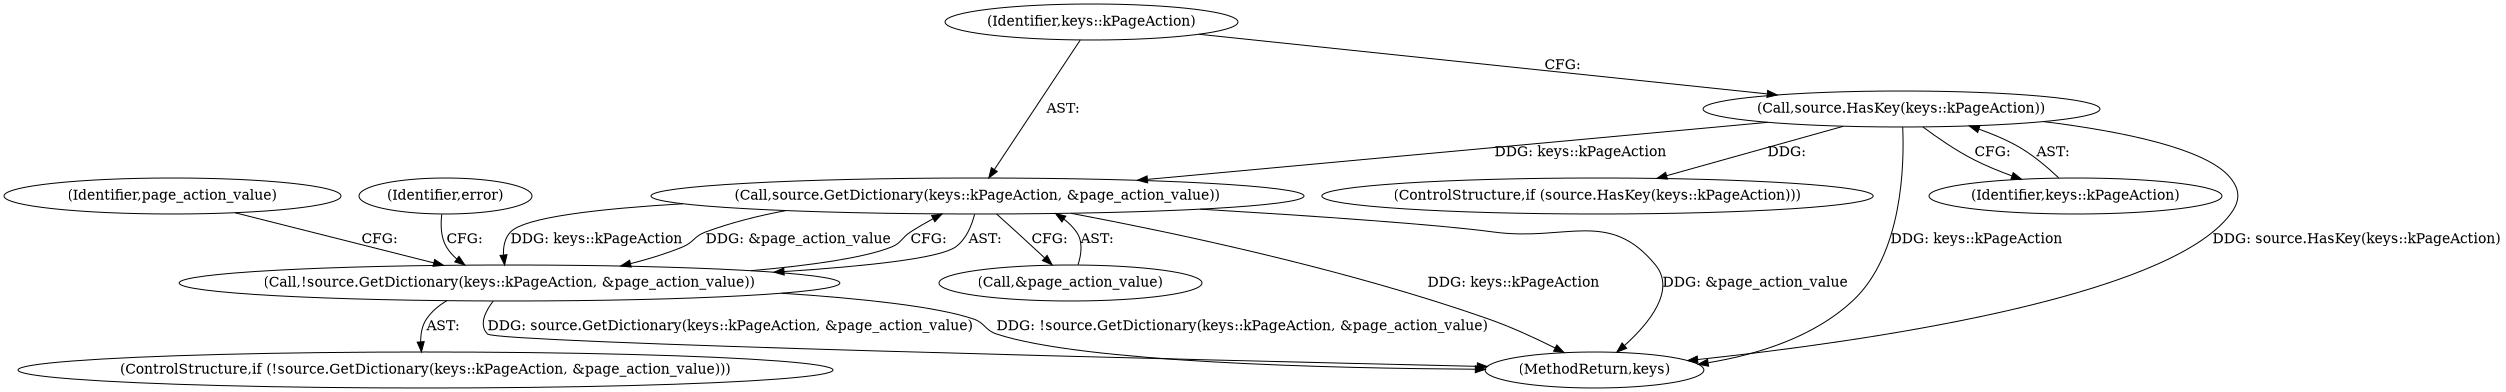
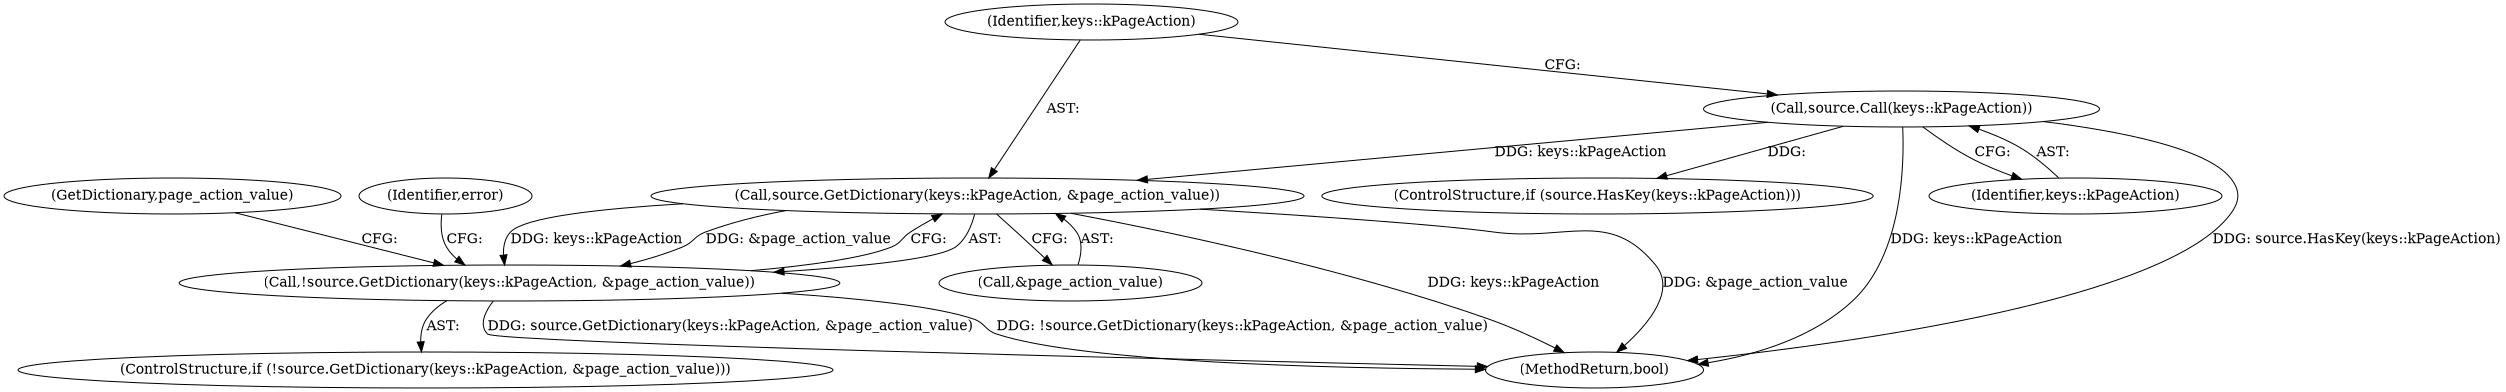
(1902, 109) -> (1902, 109)
(172, 196) -> (172, 196)
(1594, 370) -> (1594, 370)
